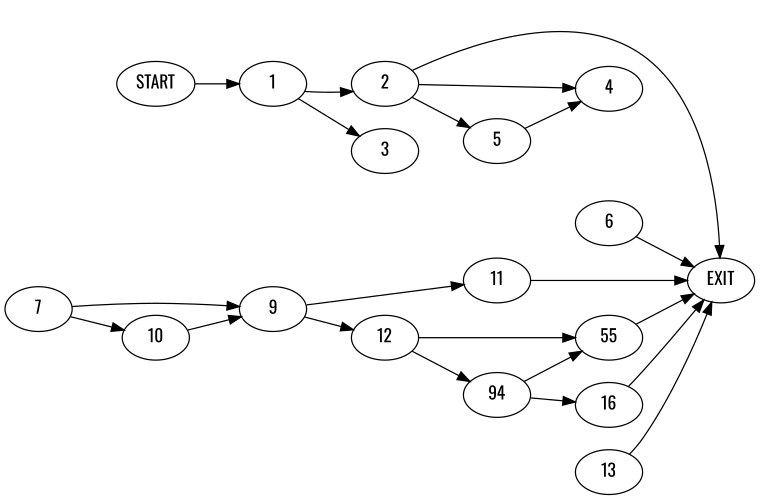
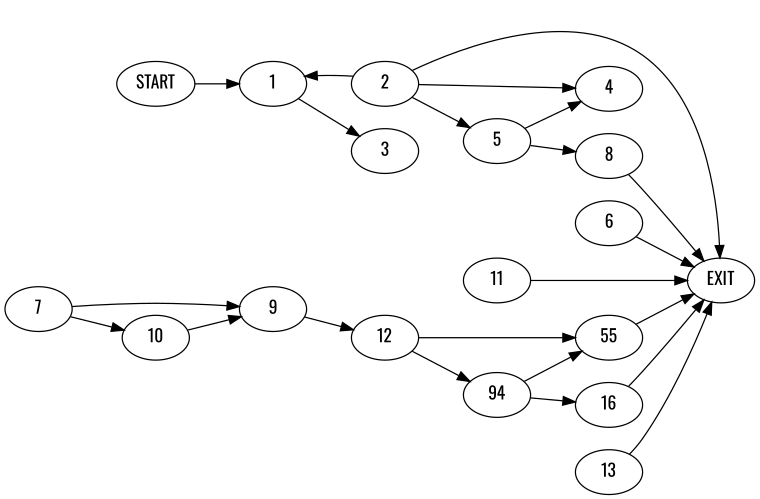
(323, 92) -> (335, 75)
none -> (609, 156)
(379, 296) -> none
